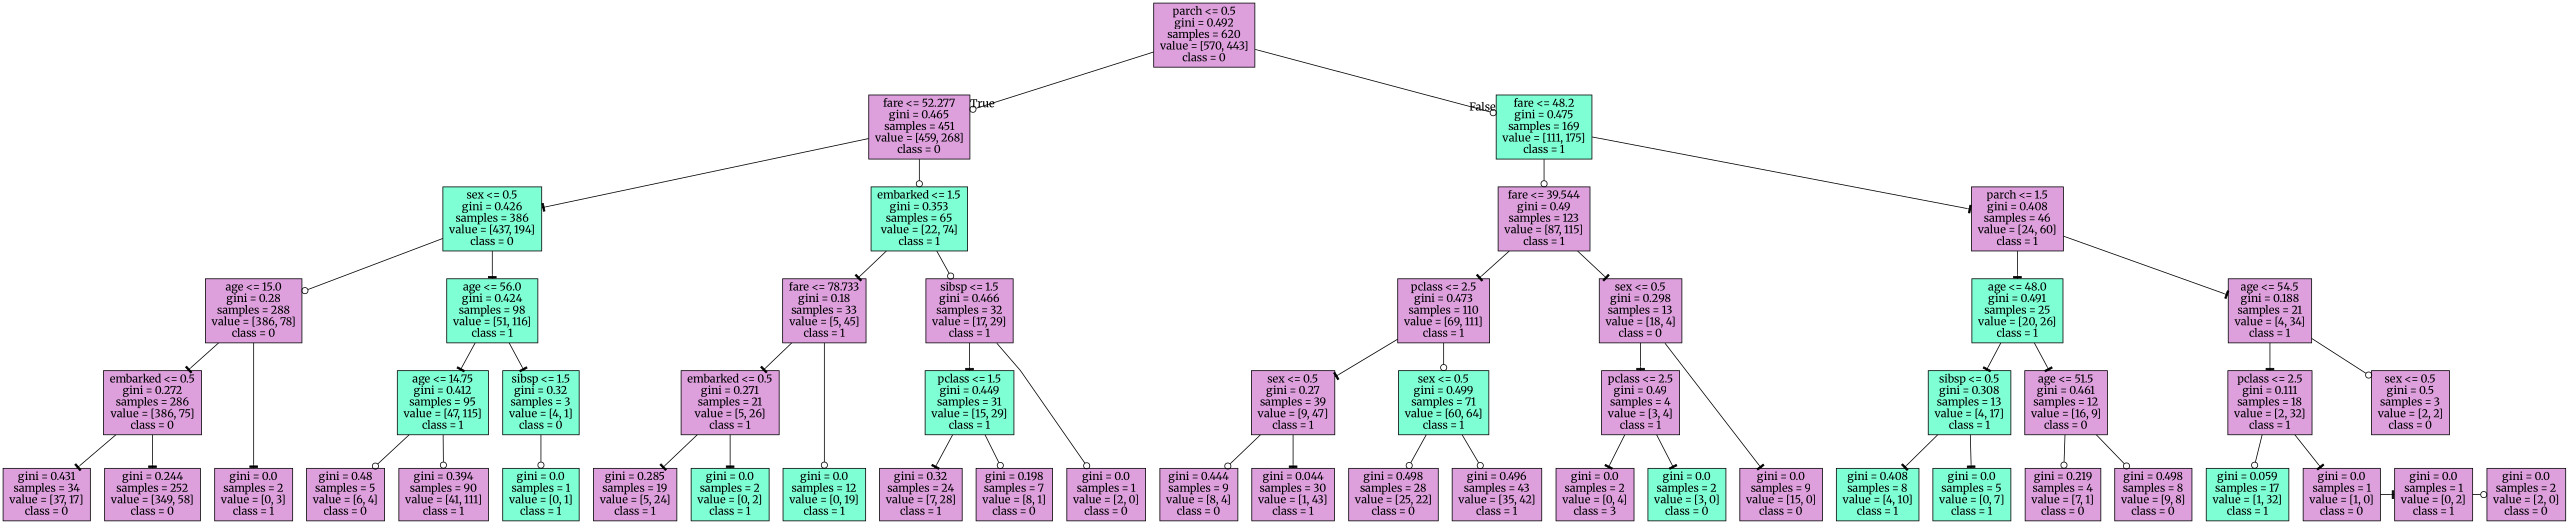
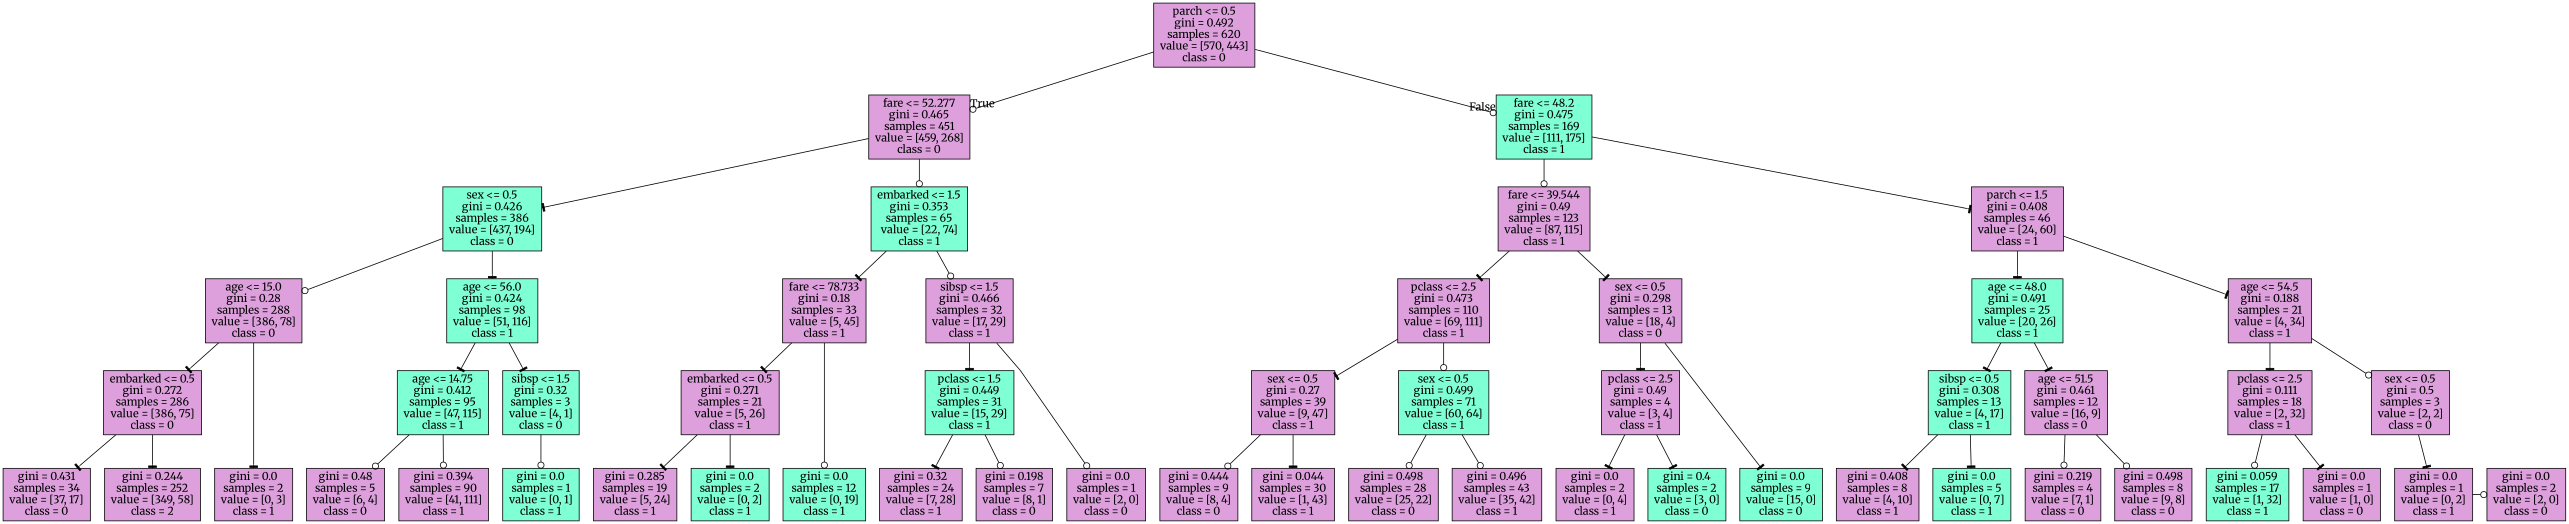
(153, 495) -> (153, 495)
(1595, 495) -> (1595, 495)
(1687, 495) -> (1687, 495)
(1781, 495) -> (1781, 495)
(1878, 495) -> (1878, 495)
(2386, 495) -> (2422, 450)
